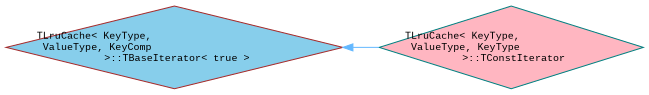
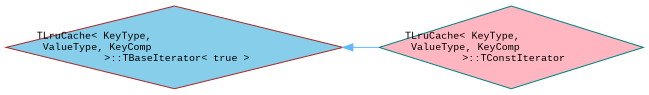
(511, 47) -> (511, 47)
